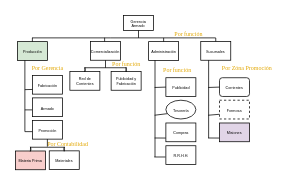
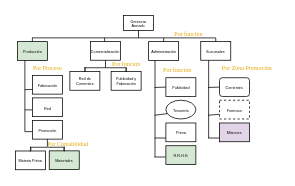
(48, 64) -> (48, 64)
(48, 108) -> (48, 108)
(181, 132) -> (181, 132)
(181, 155) -> (181, 155)
(30, 160) -> (30, 160)
(64, 160) -> (64, 160)
